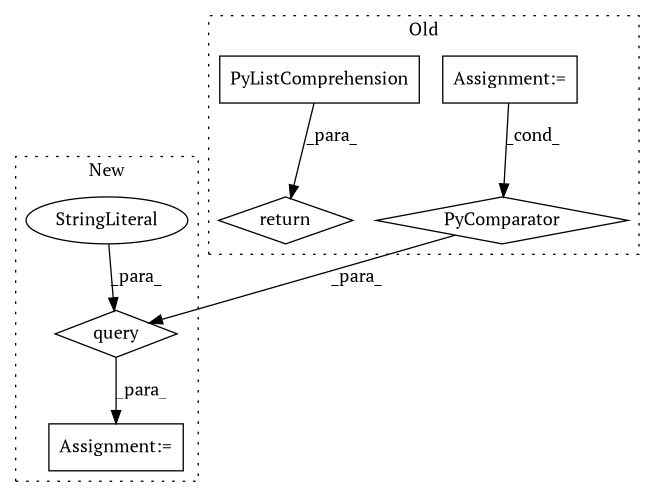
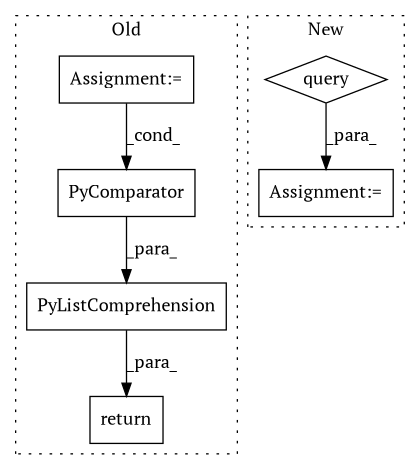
(107, 220) -> none
(286, 220) -> (127, 420)
(502, 220) -> (127, 193)
(309, 277) -> (127, 243)
